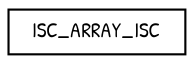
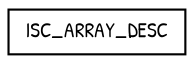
(97, 32) -> (97, 32)
